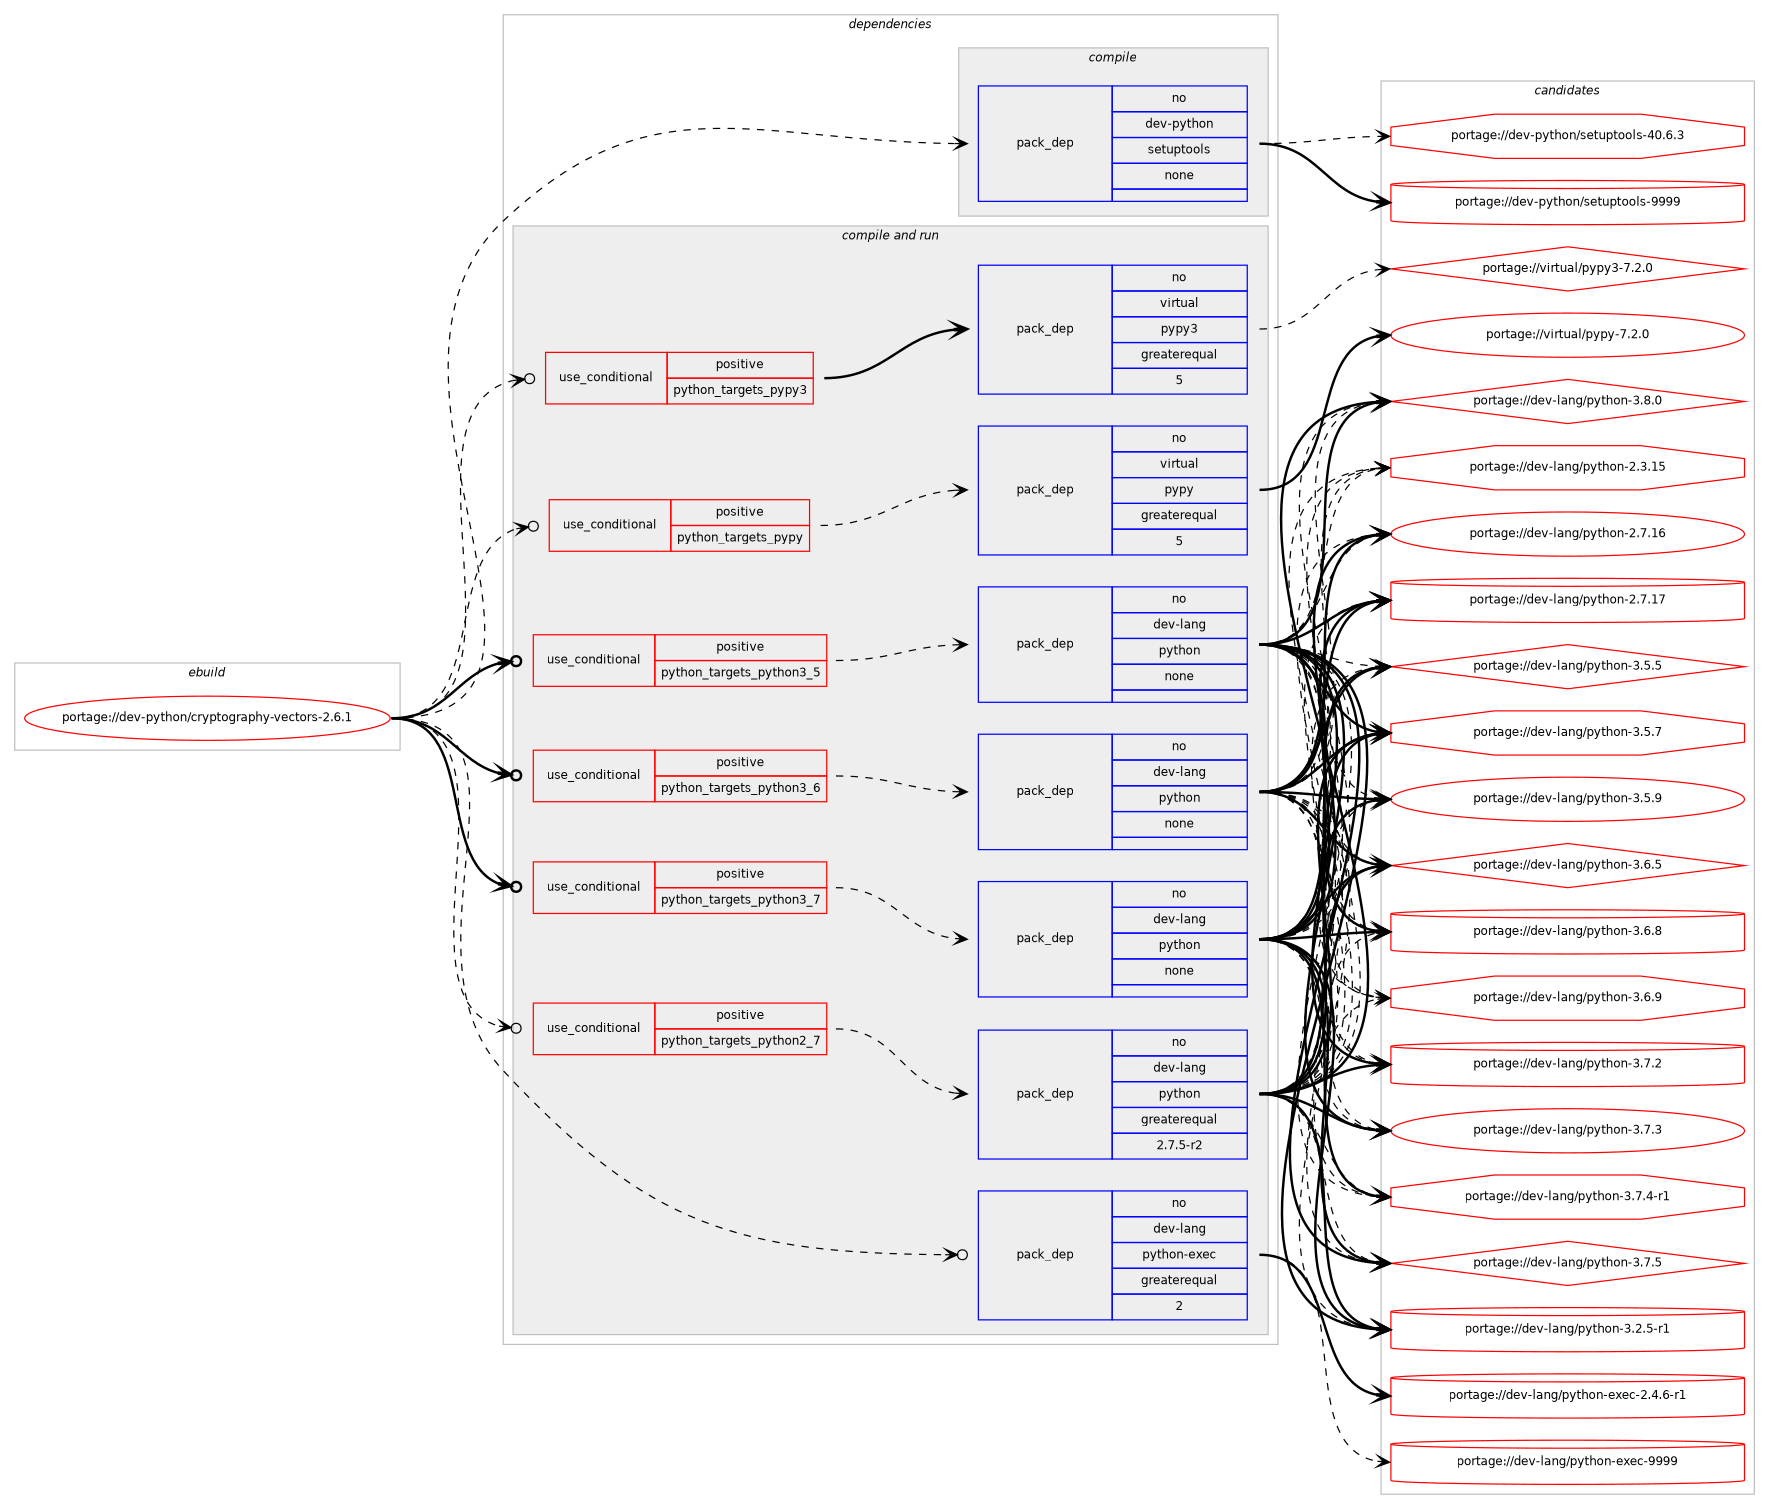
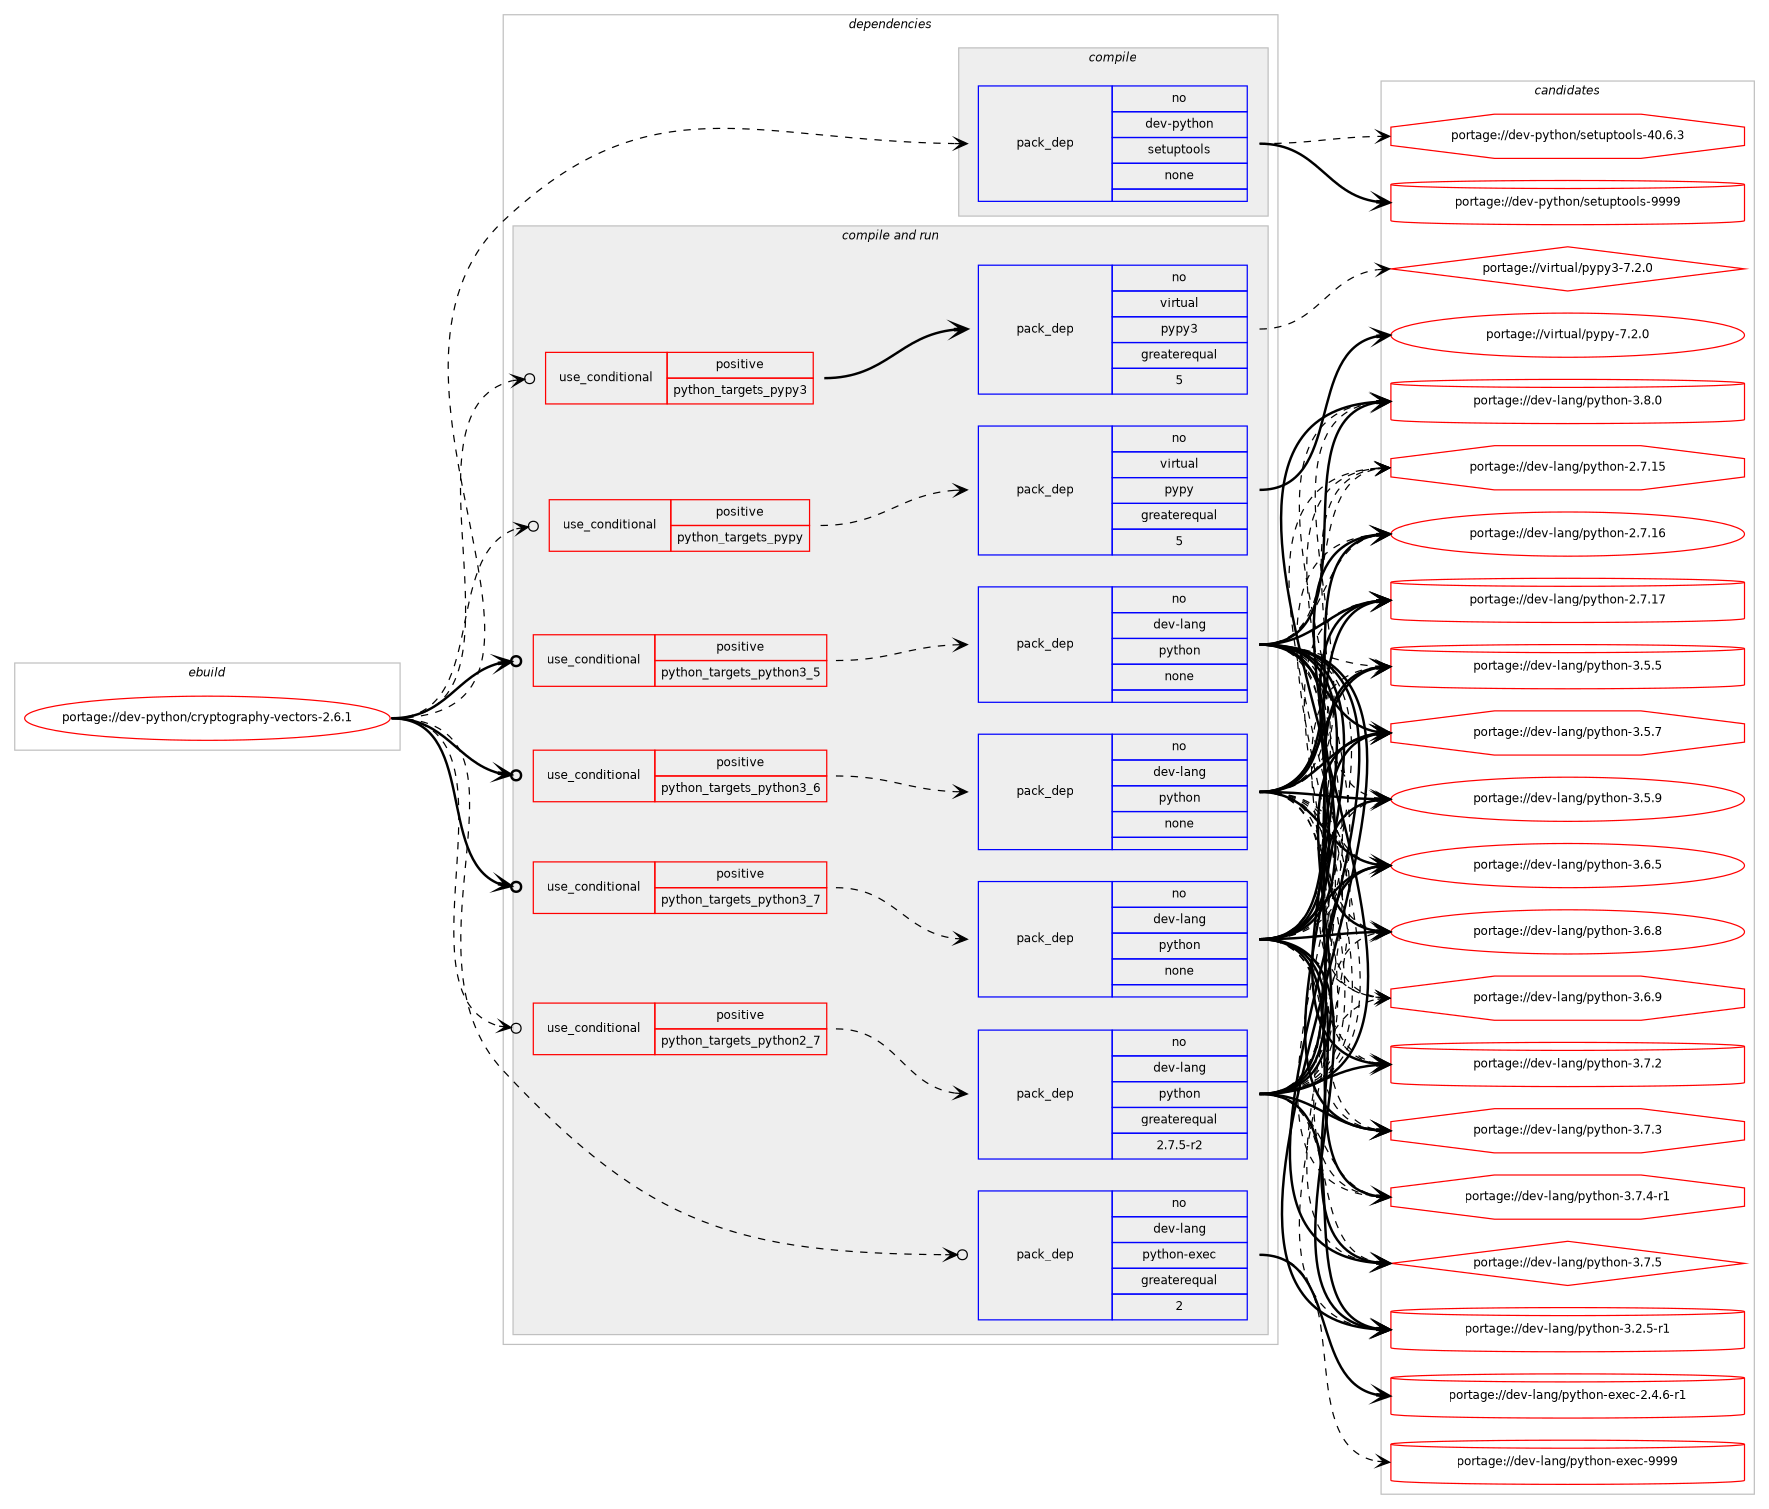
(1568, 401) -> (1568, 401)
(1568, 468) -> (1568, 468)
(1568, 667) -> (1568, 667)
(1568, 866) -> (1568, 866)
(1568, 932) -> (1568, 932)
(1568, 1131) -> (1568, 1131)
